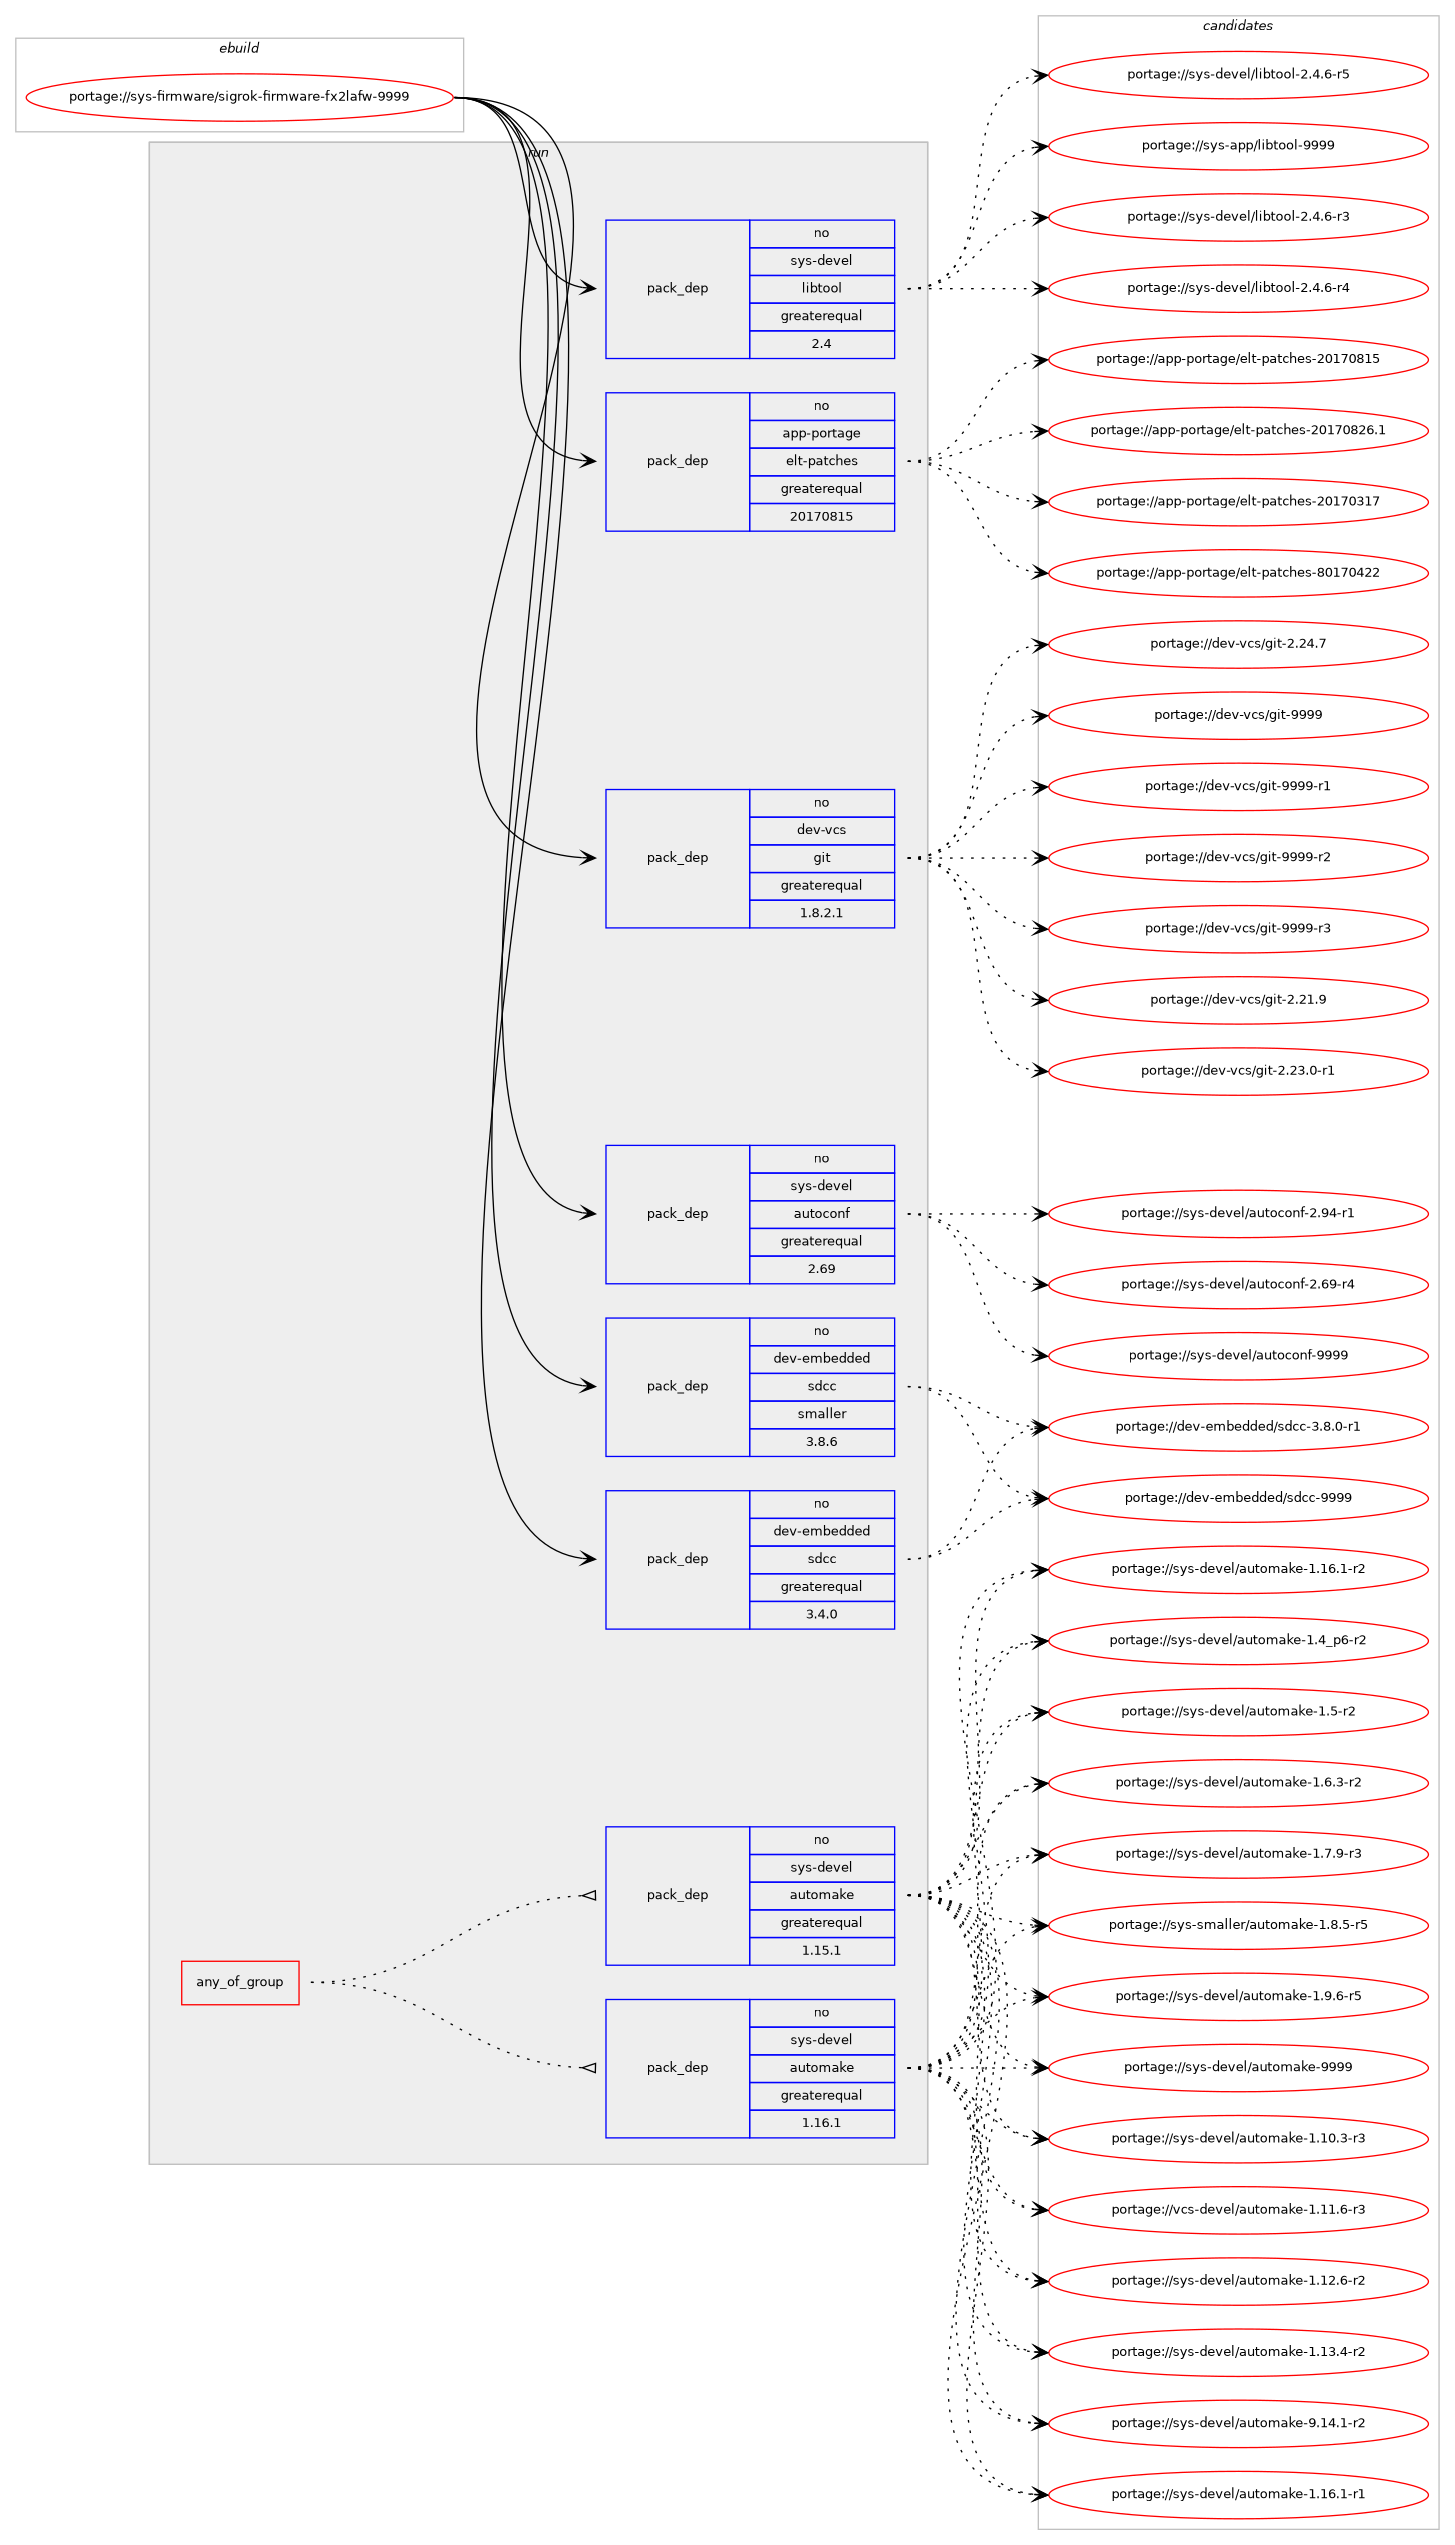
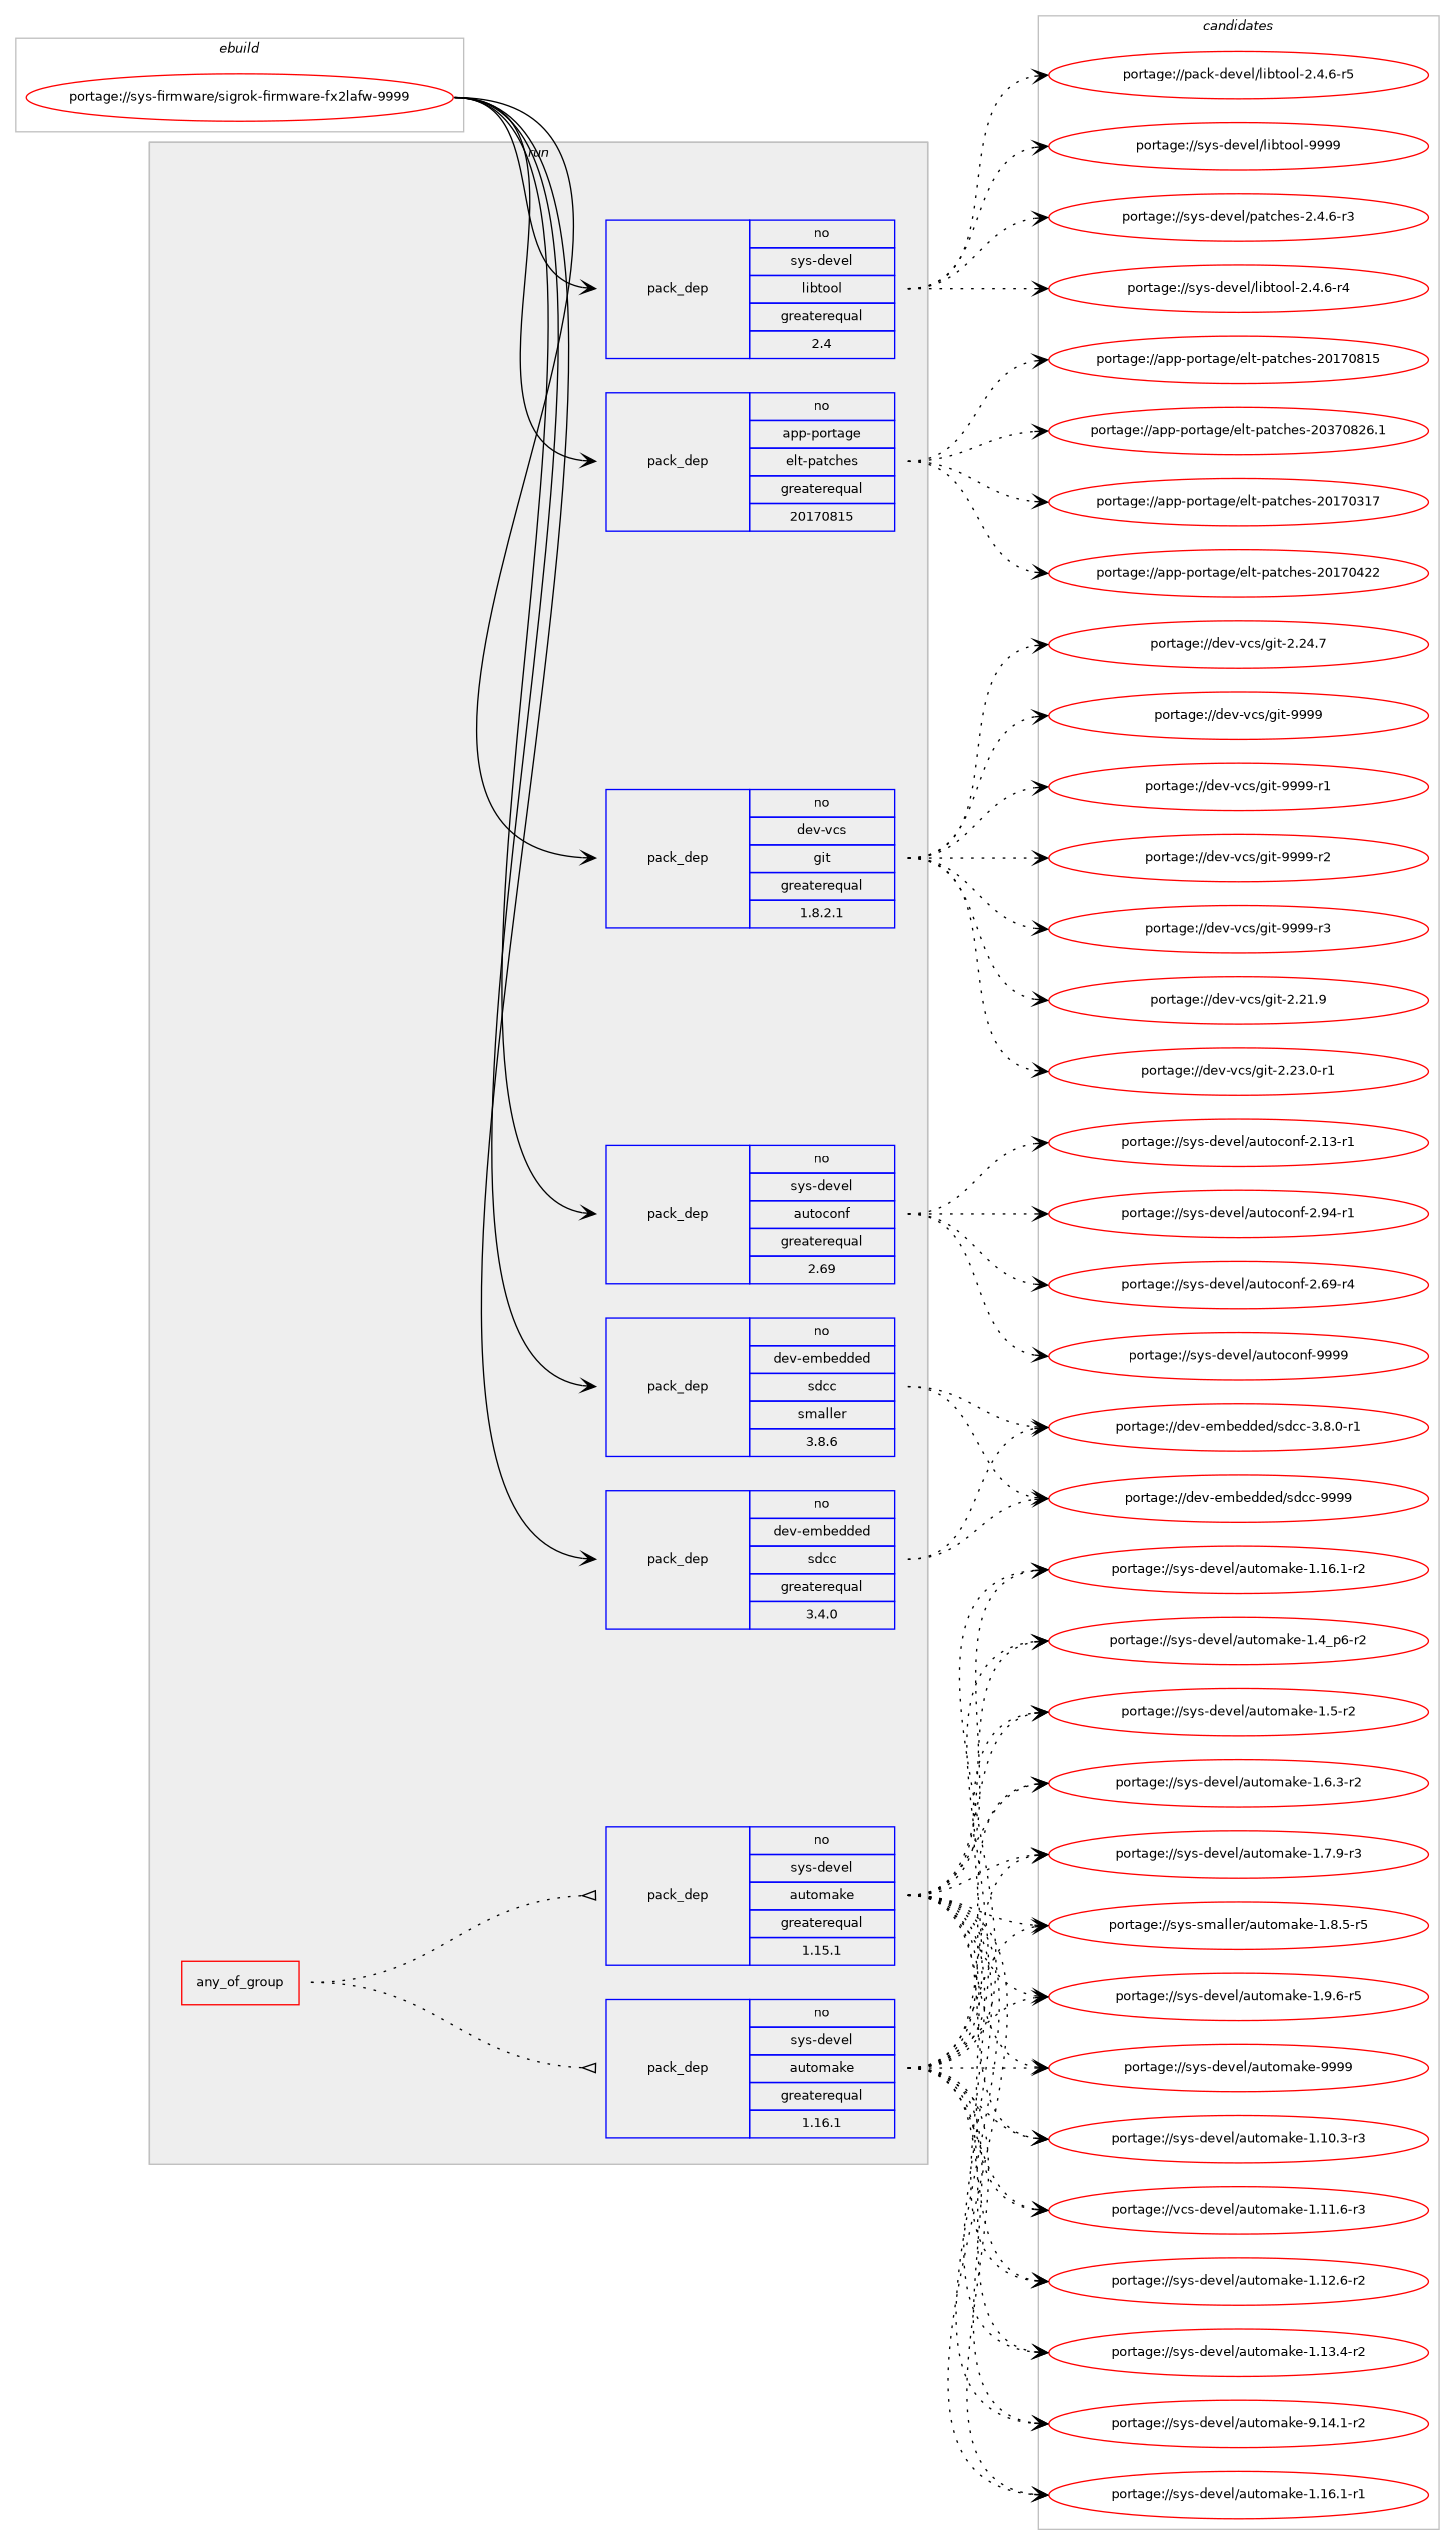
(1239, 75) -> (1239, 75)
(1239, 146) -> (1239, 146)
(1239, 217) -> (1239, 217)
(1239, 431) -> (1239, 431)
(1239, 573) -> (1239, 573)
none -> (1239, 1143)
